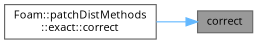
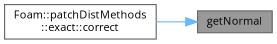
(225, 22) -> (235, 22)
